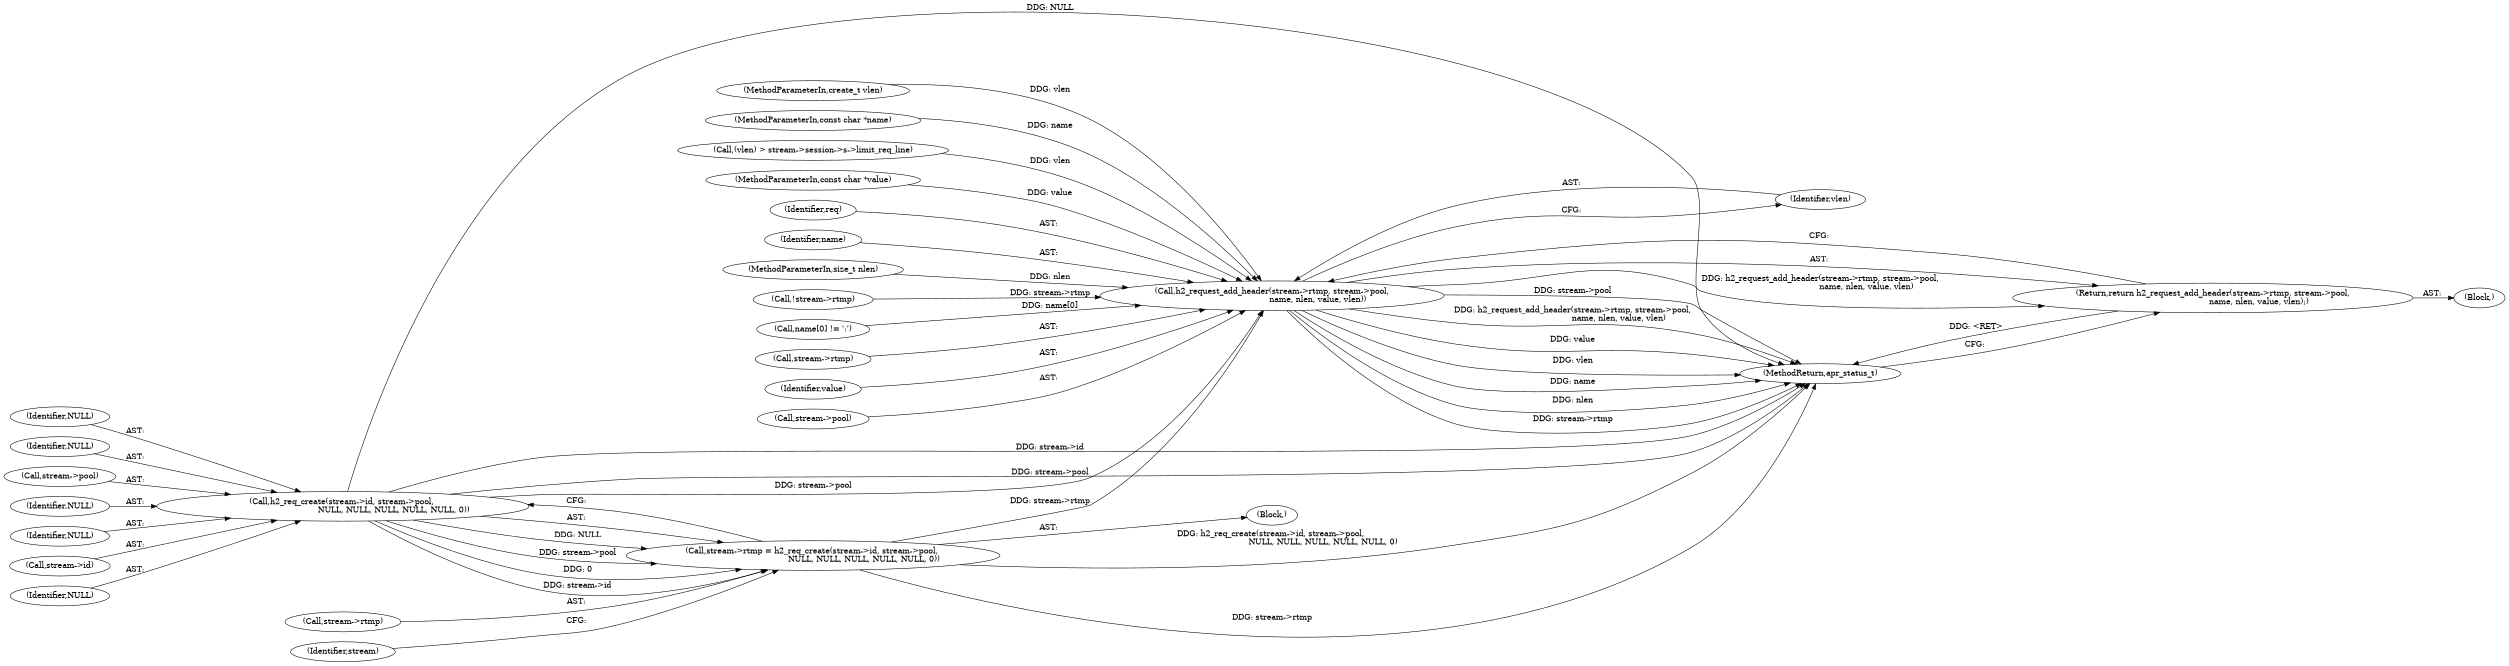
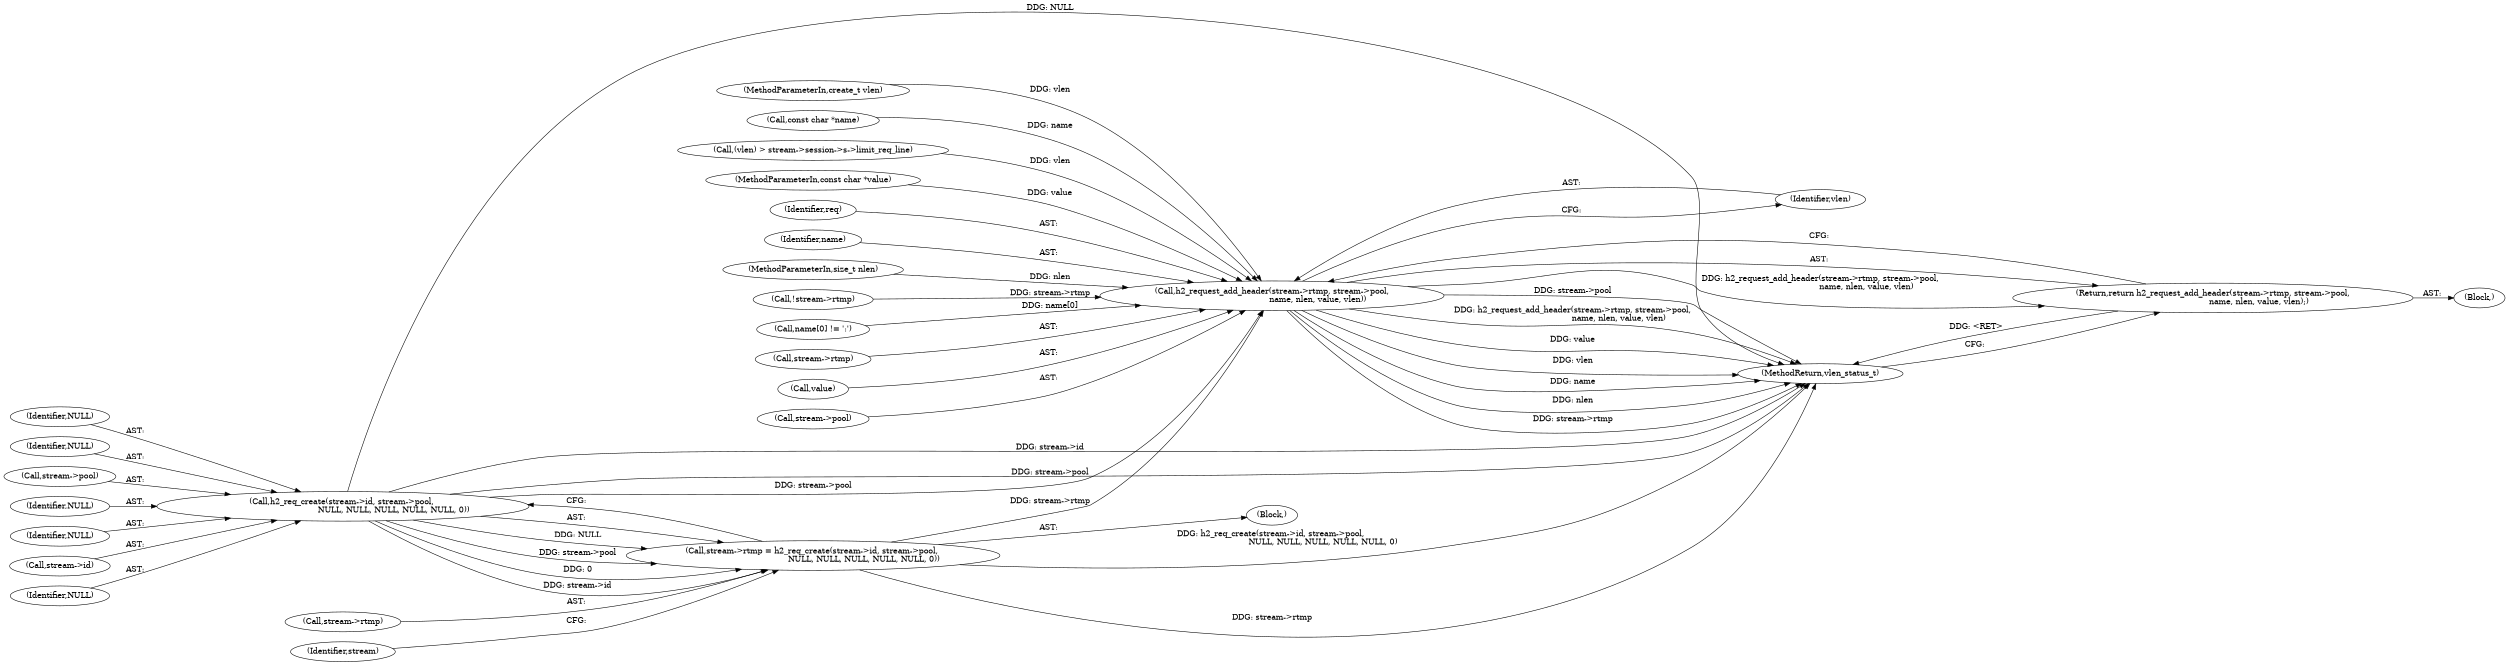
(813, 121) -> (813, 121)
(1820, 374) -> (1820, 374)
(813, 389) -> (813, 389)
